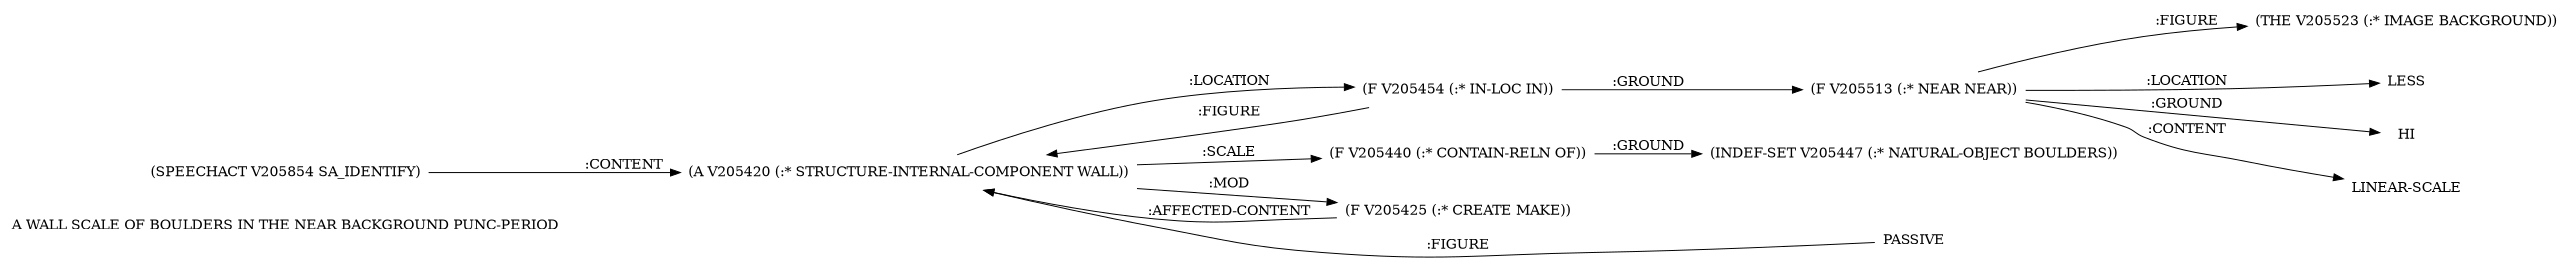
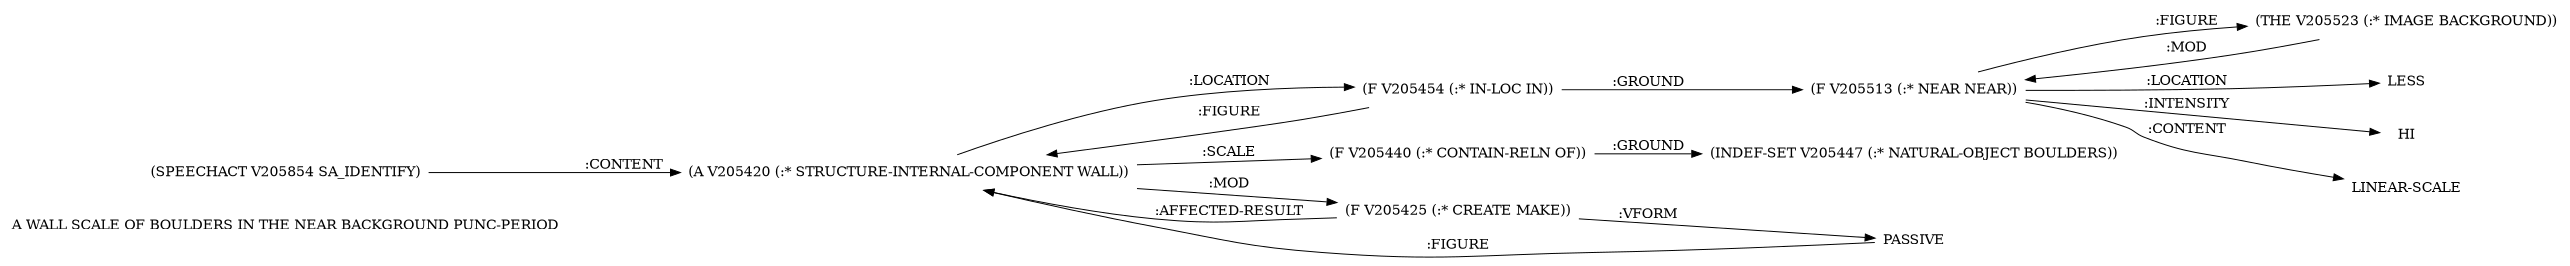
none -> (2178, 62)
(2187, 104) -> (2187, 104)
(1229, 212) -> (1229, 212)
none -> (1722, 228)
